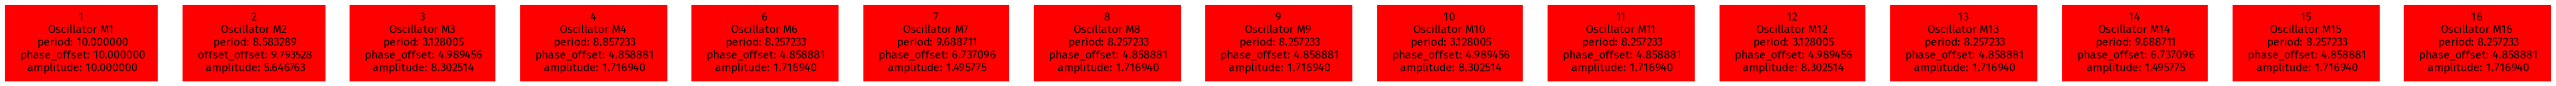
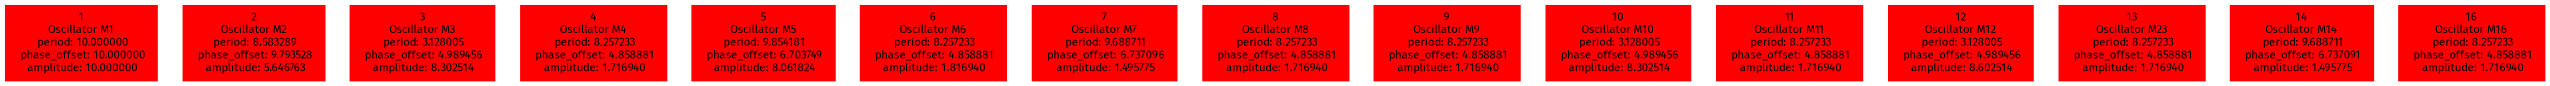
(1964, 30) -> (2132, 30)
(594, 42) -> (594, 42)
none -> (764, 43)
(2306, 43) -> none
(254, 55) -> (254, 55)
(2135, 55) -> (2302, 55)
(765, 68) -> (933, 68)
(1792, 68) -> (1961, 68)
